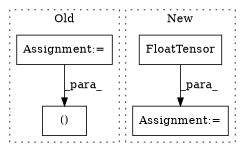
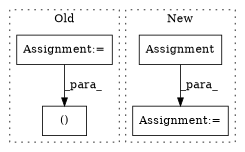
(180, 50) -> (180, 50)
